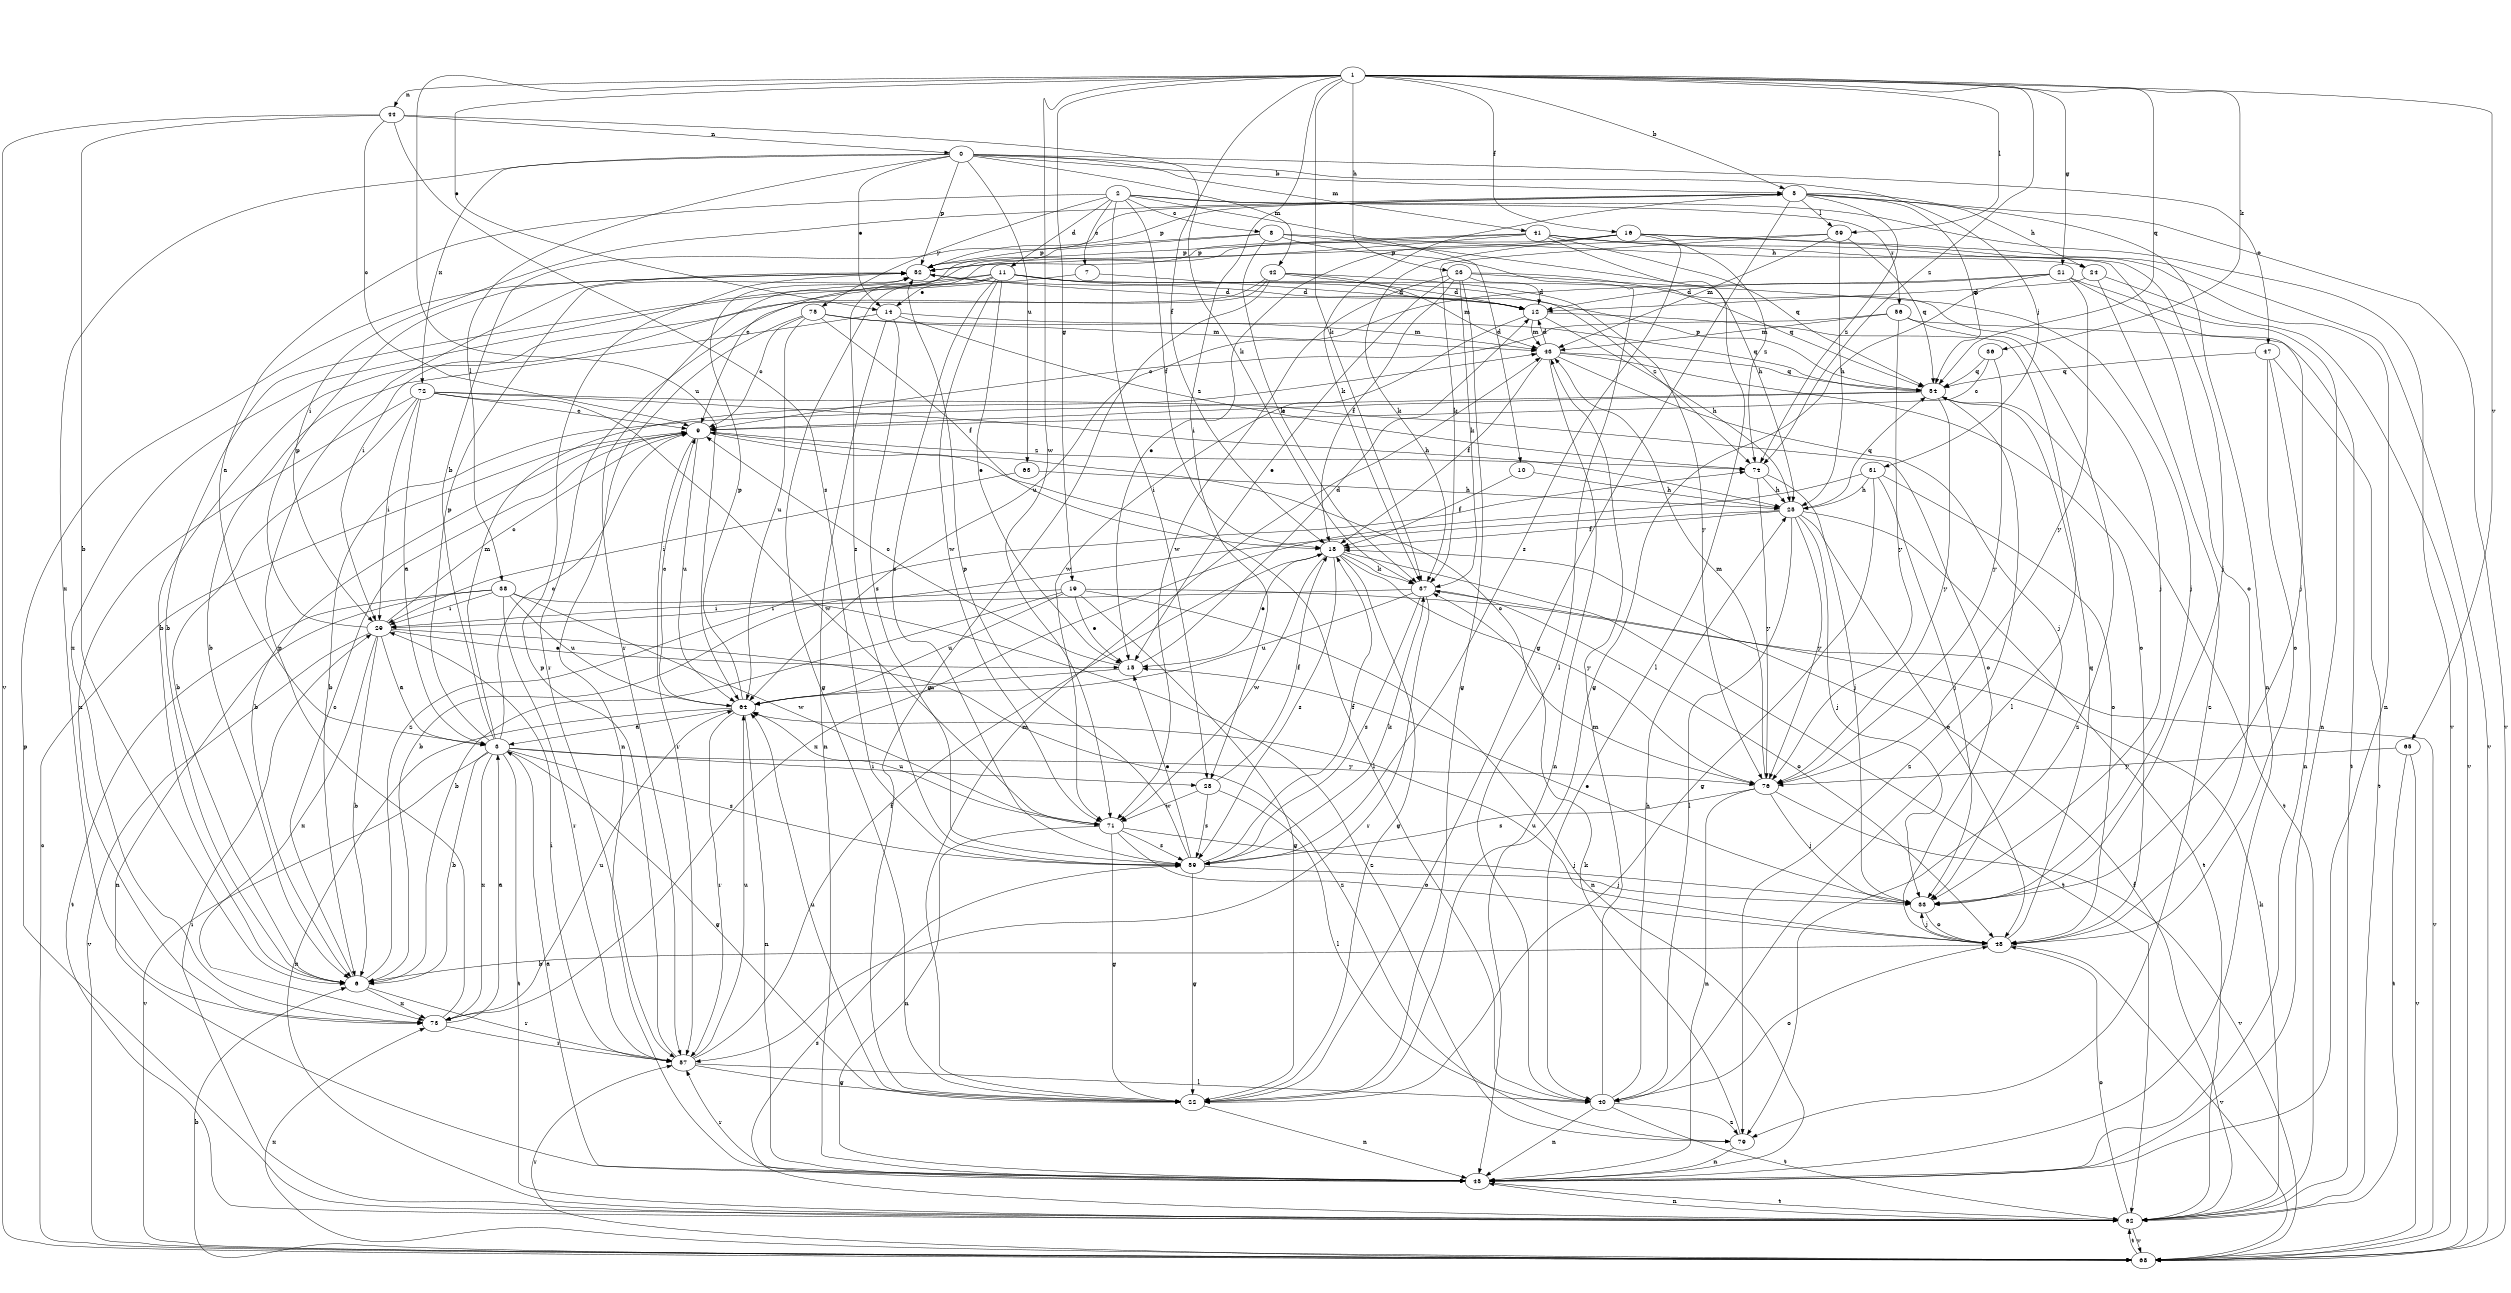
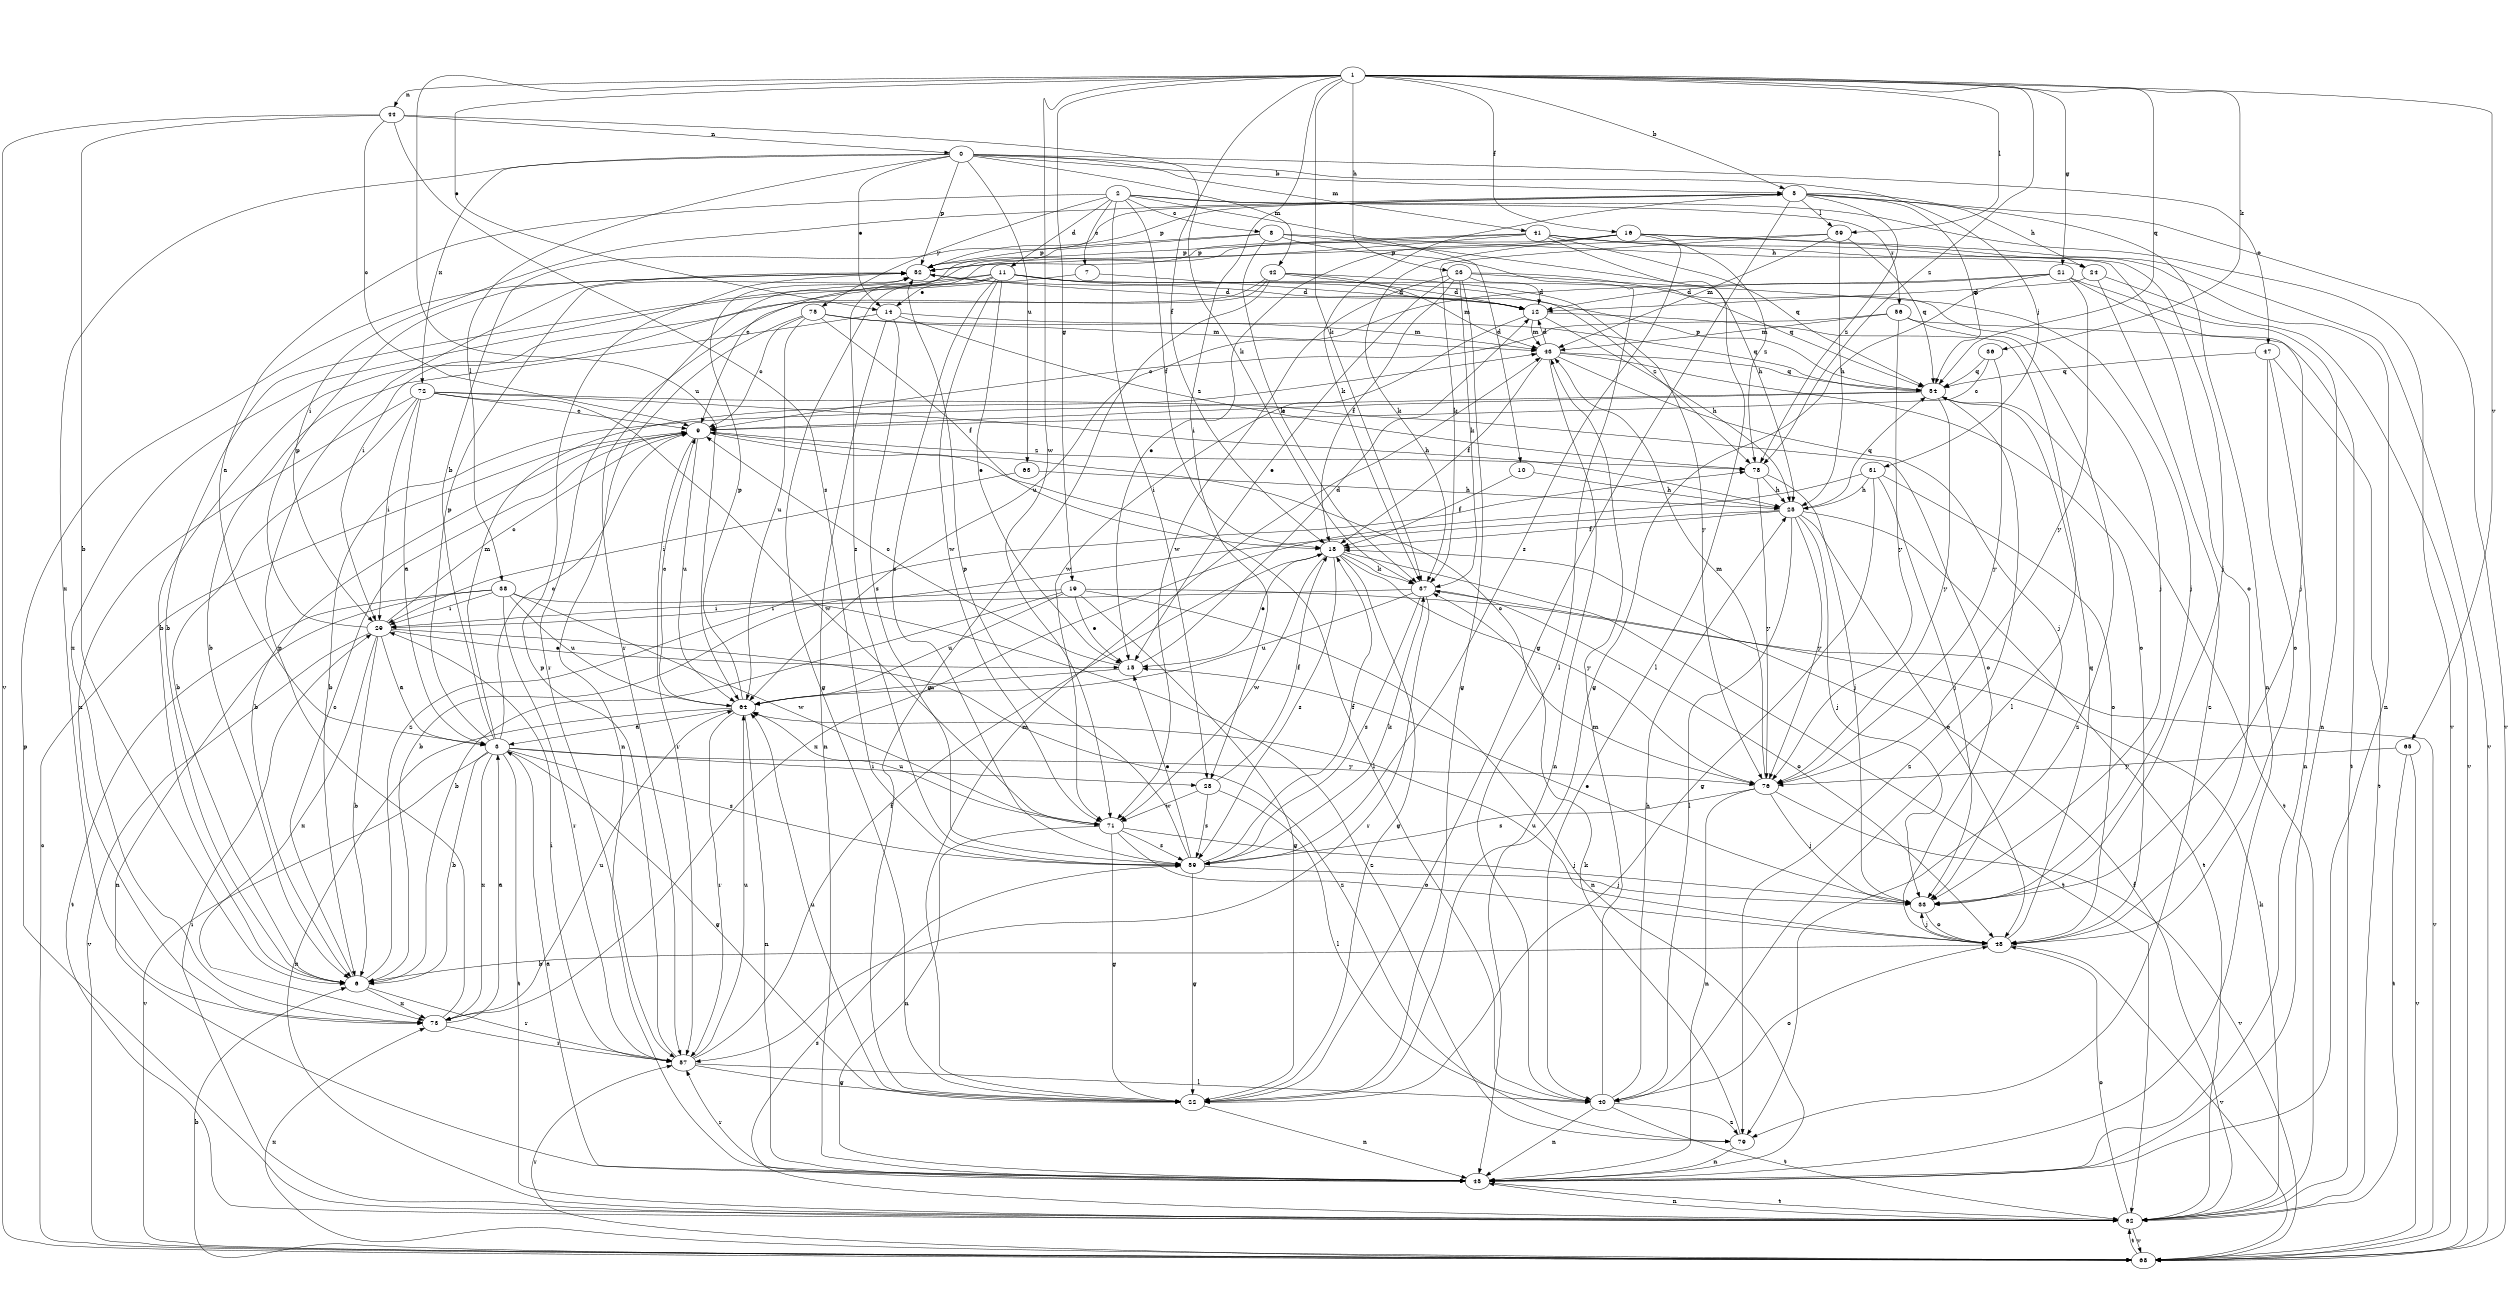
(1757, 470) -> (1757, 470)
